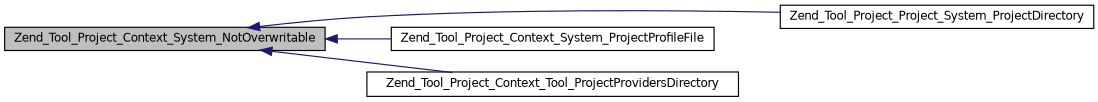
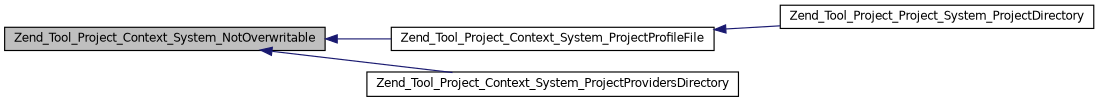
(520, 12) -> (753, 27)
(553, 84) -> (553, 84)
